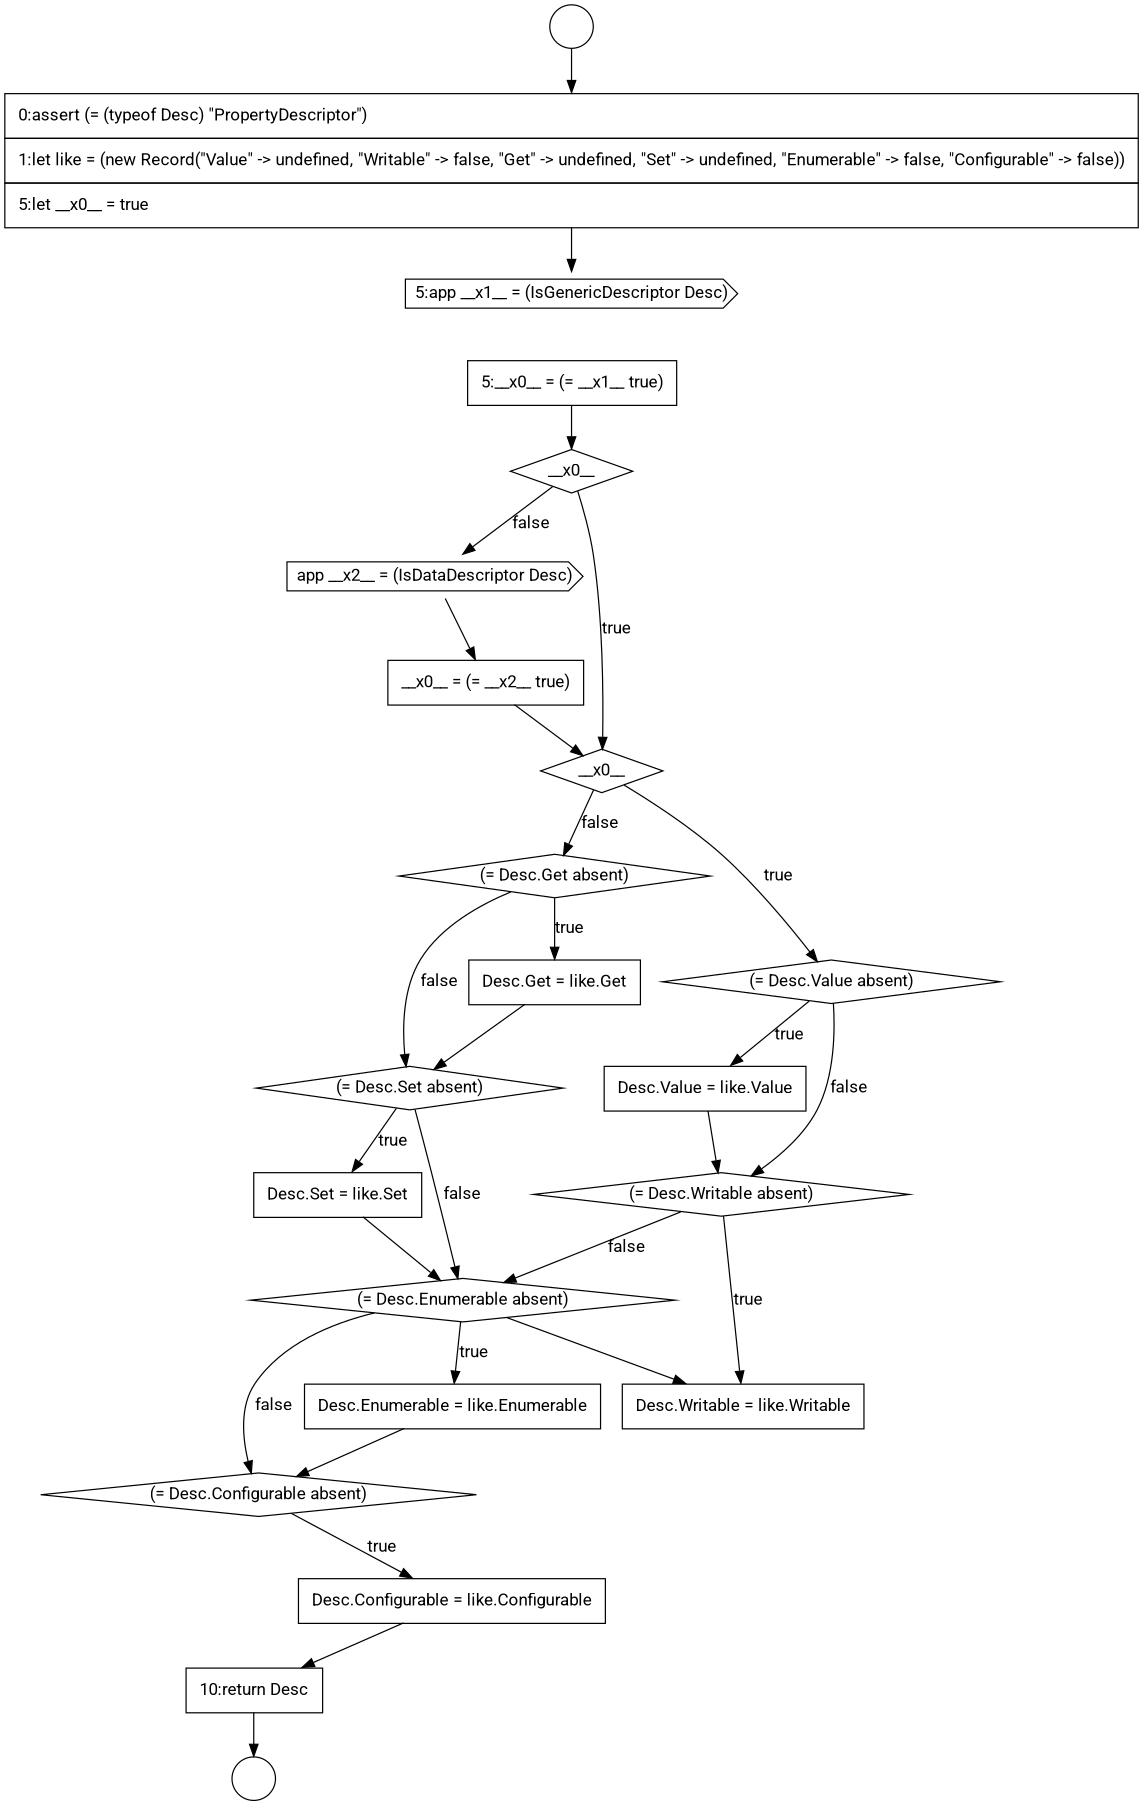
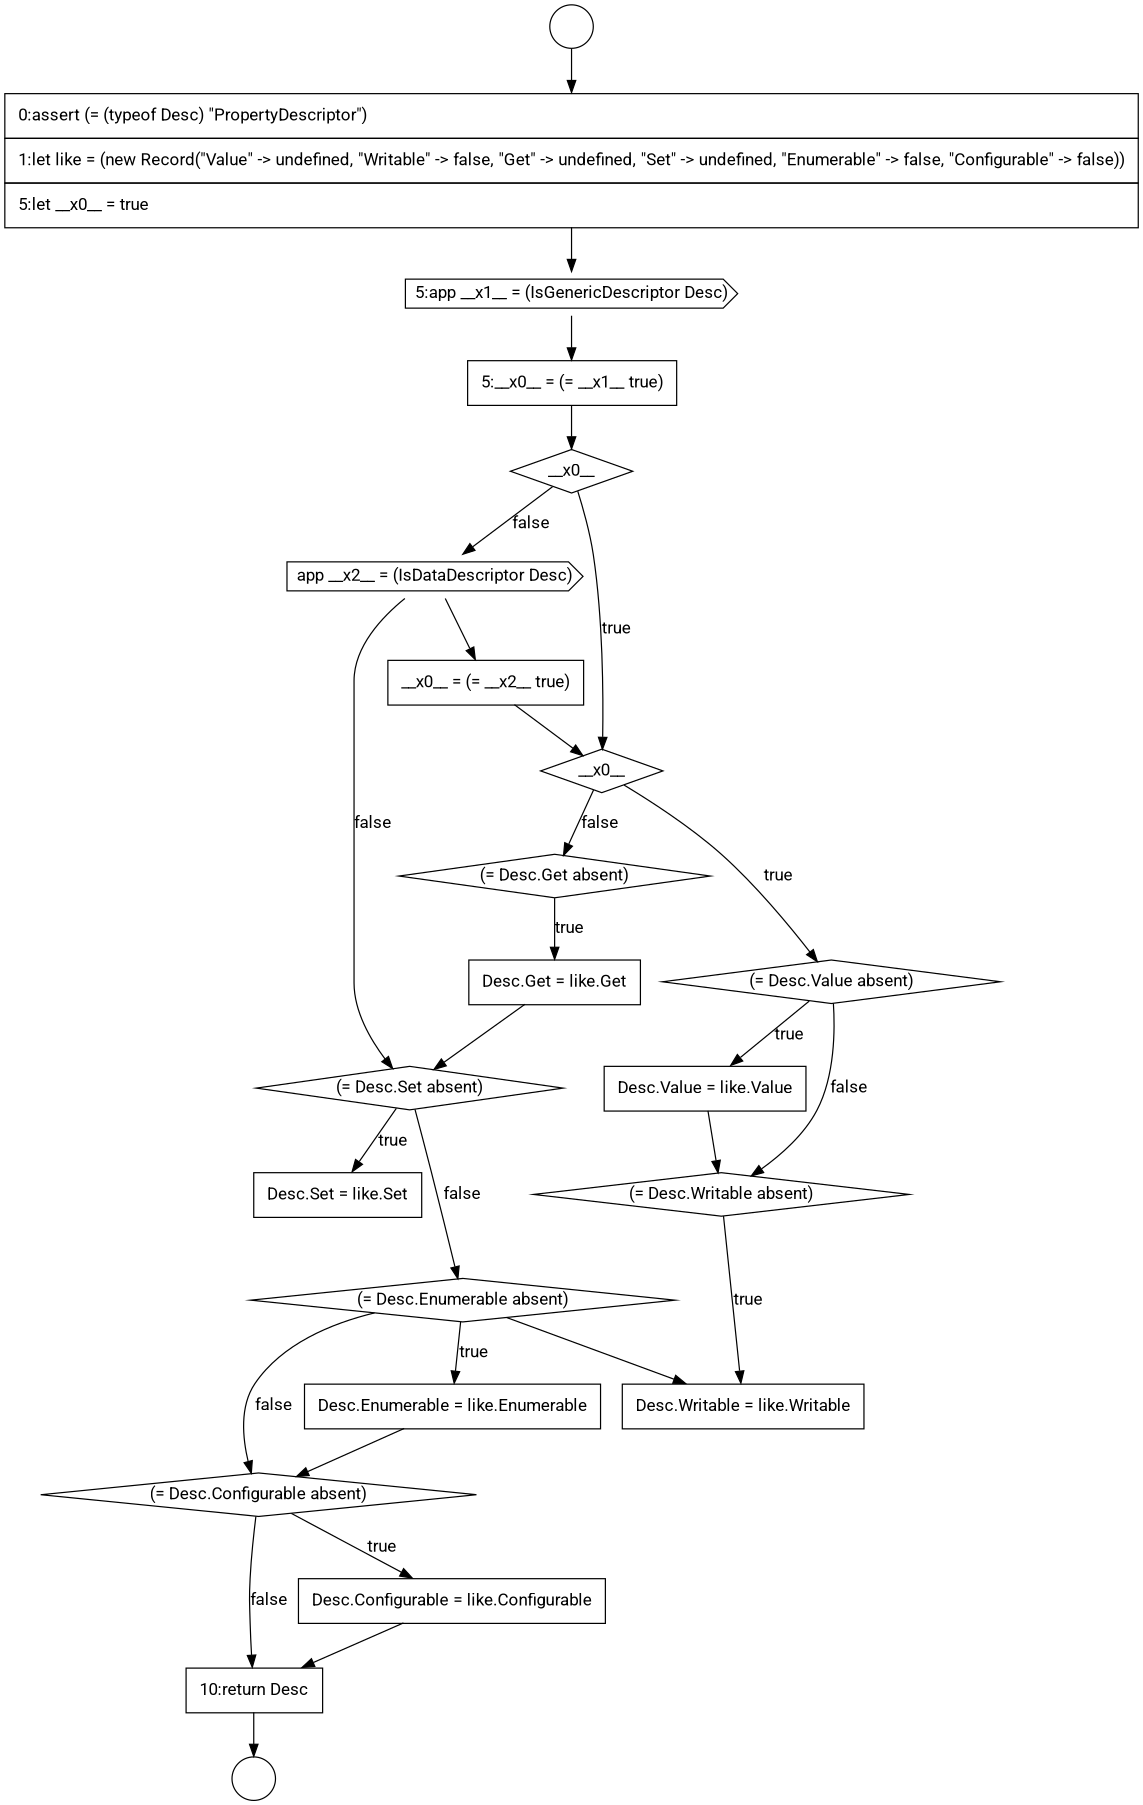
none -> (572, 332)
(425, 953) -> (354, 824)
(397, 1245) -> none
(598, 1245) -> none
none -> (250, 1586)
